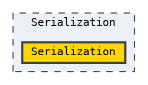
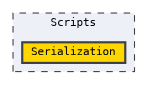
(74, 23) -> (74, 23)
